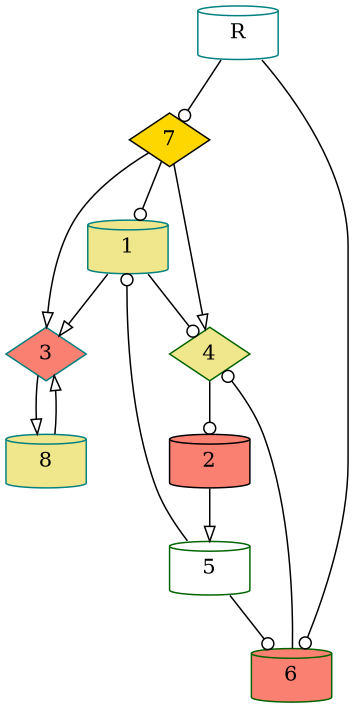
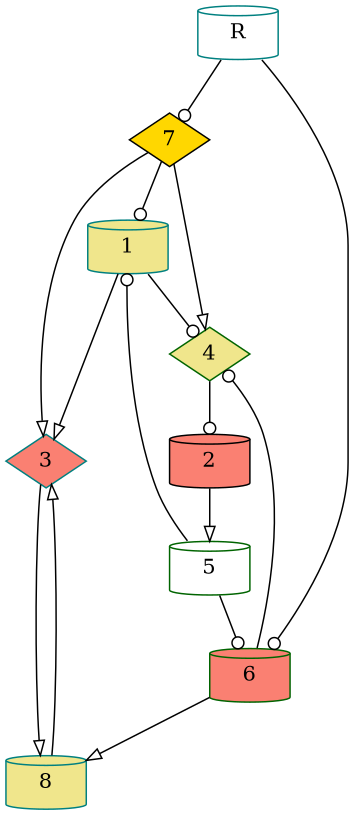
none -> (155, 725)
